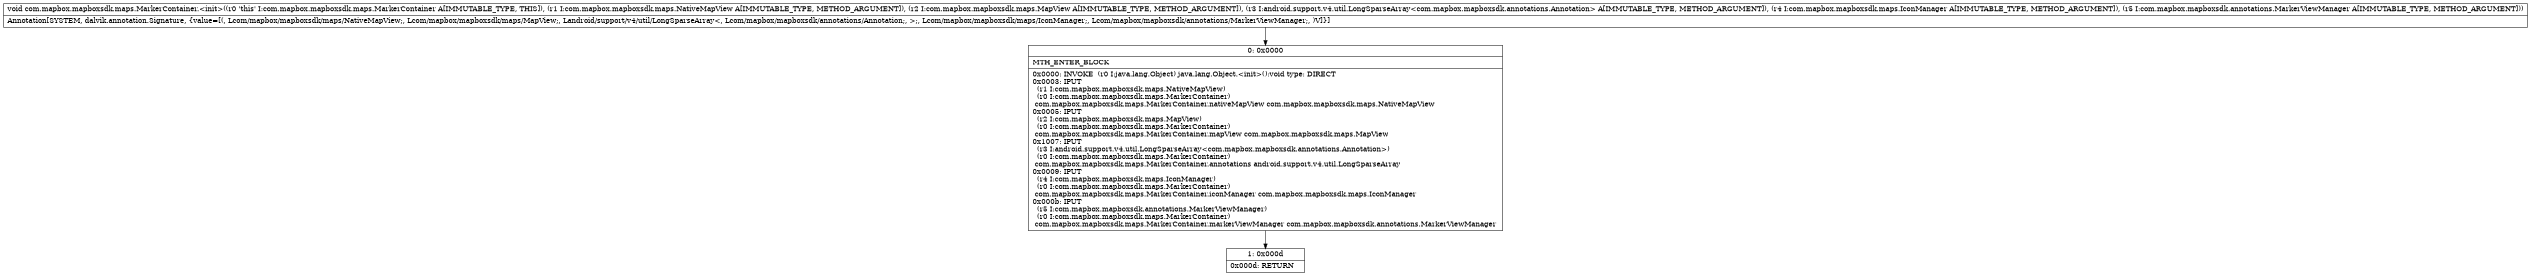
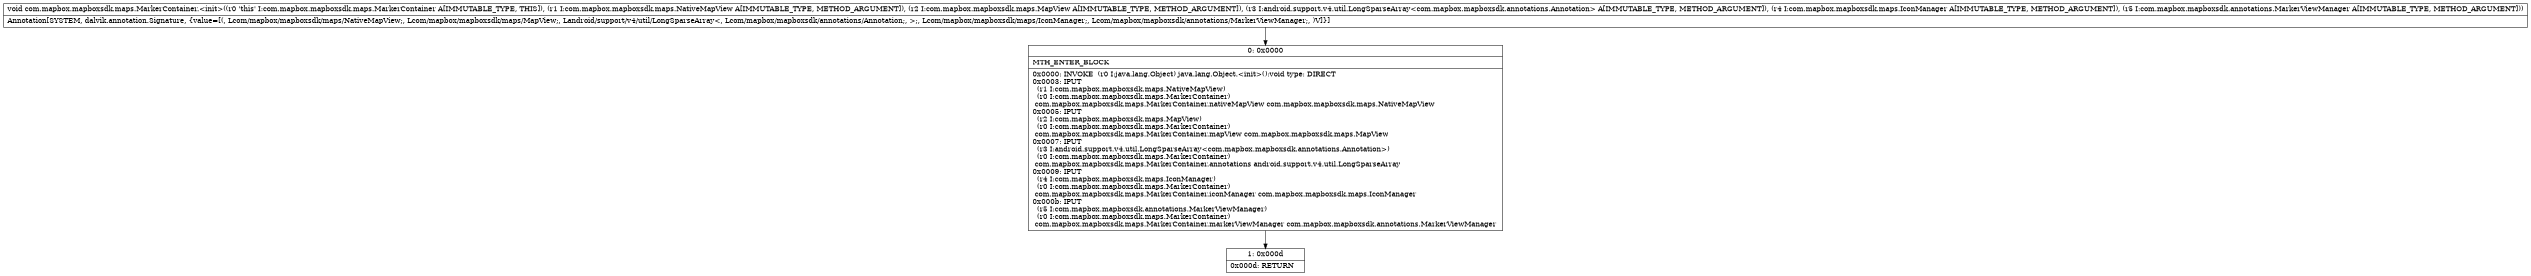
(1059, 142) -> (1059, 142)
